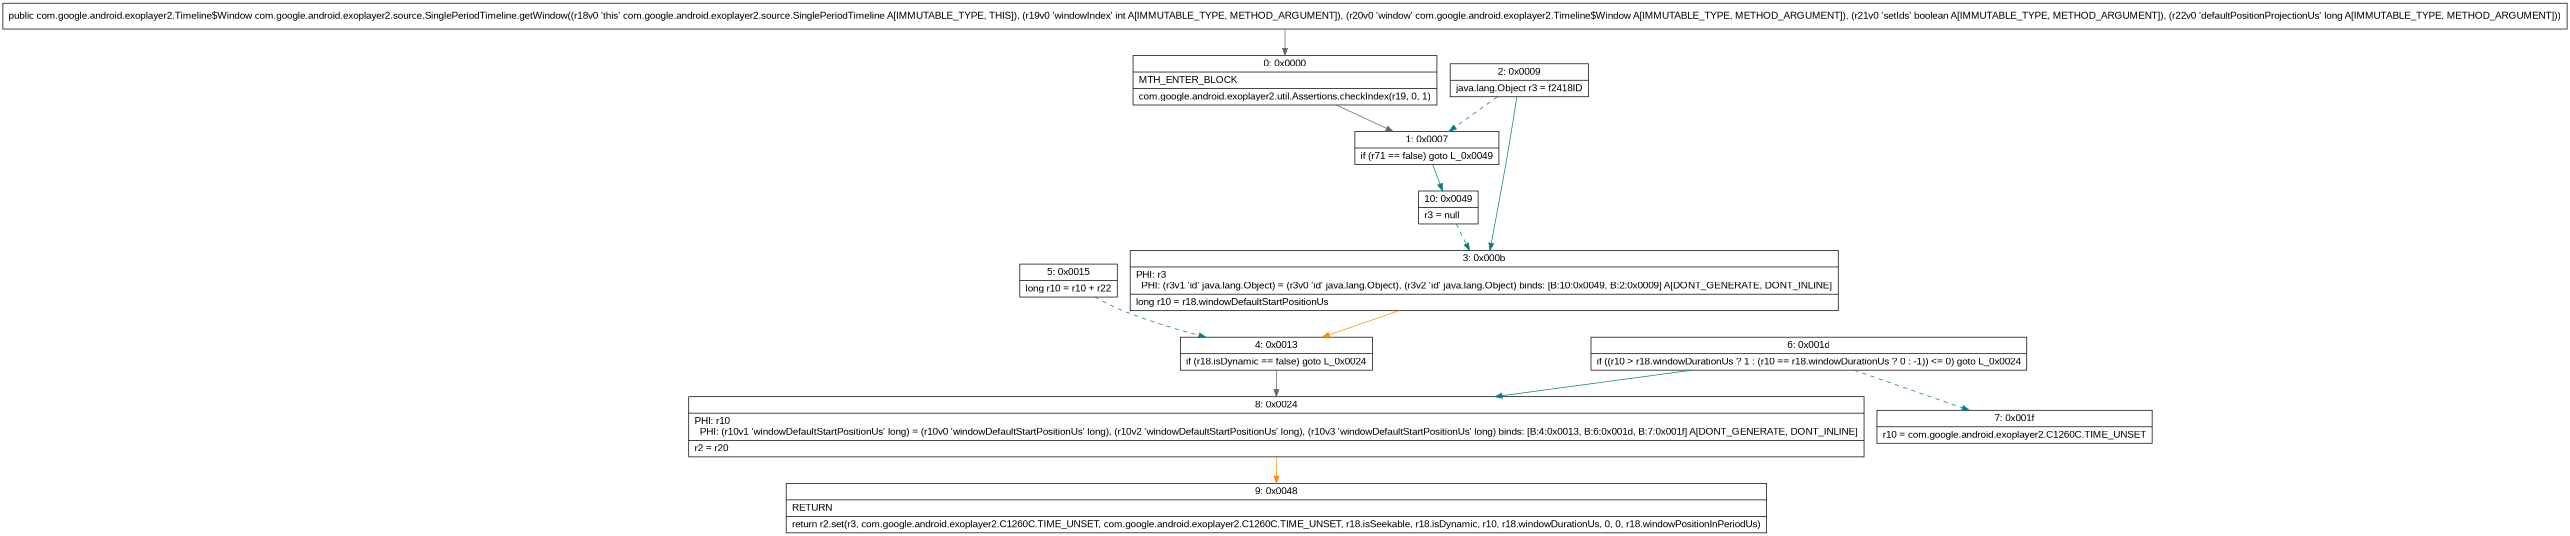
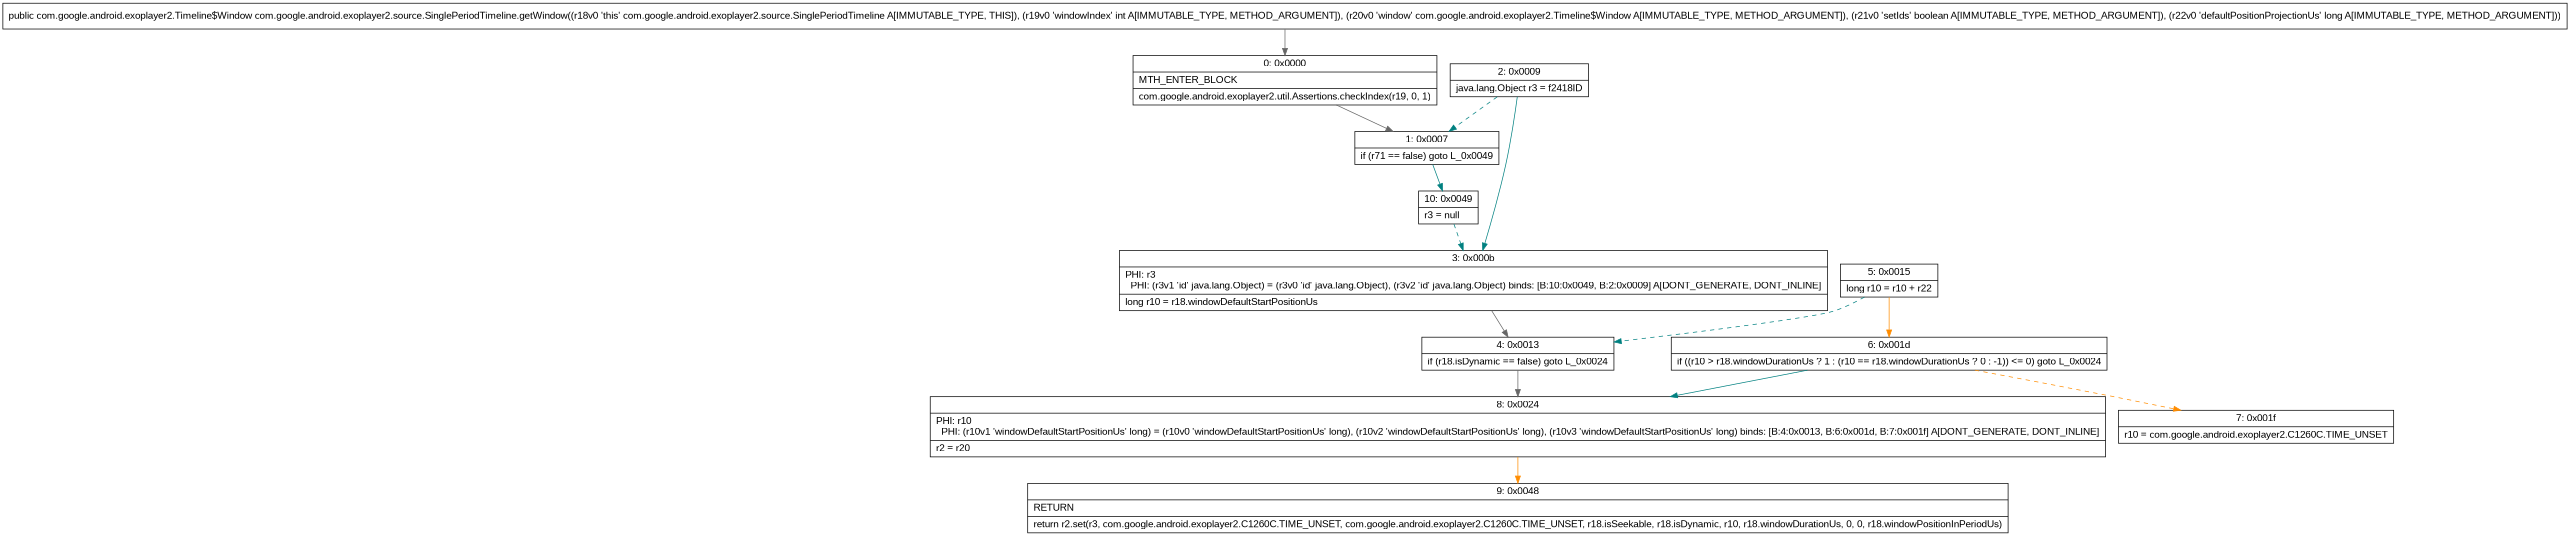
none -> (1889, 313)
(1364, 323) -> (1498, 321)
(1908, 389) -> (2074, 389)
